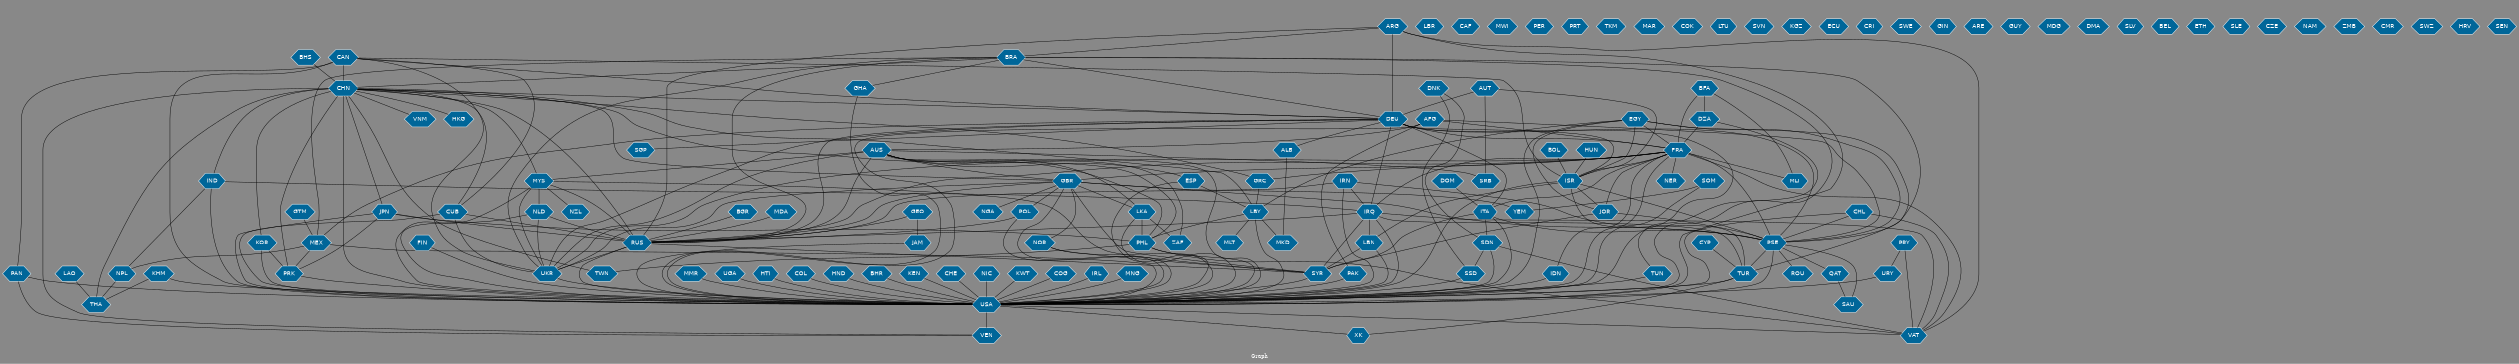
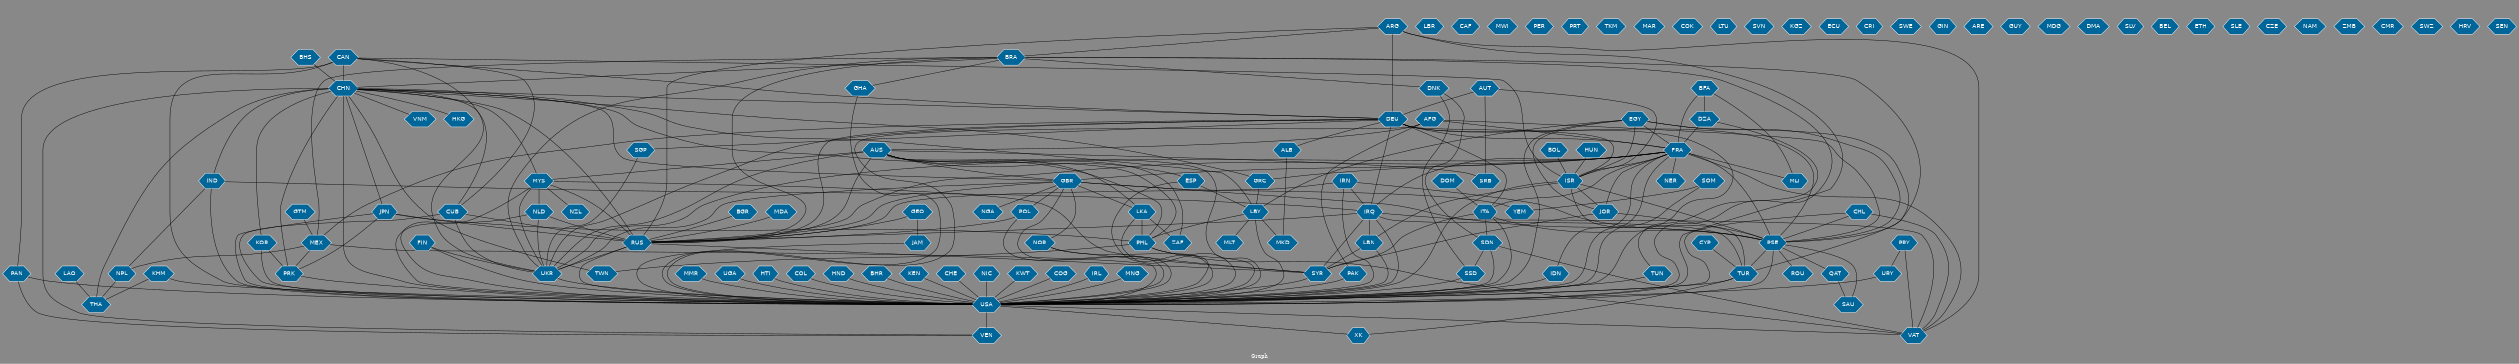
(1202, 88) -> (1252, 75)
none -> (594, 219)
(1174, 258) -> none
none -> (475, 259)
